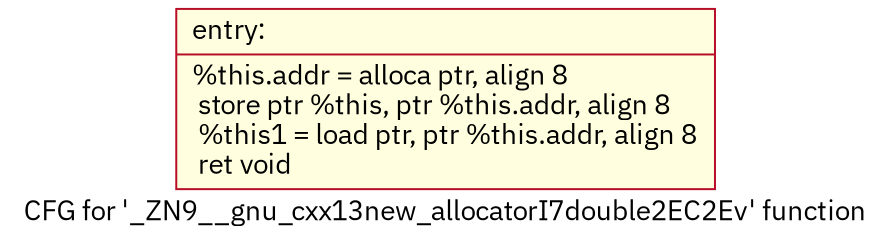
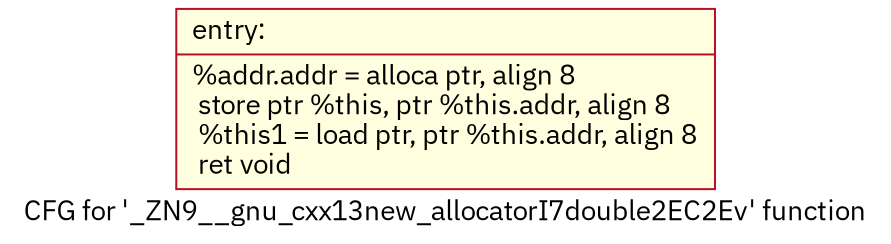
(380, 76) -> (384, 76)
